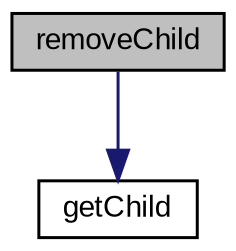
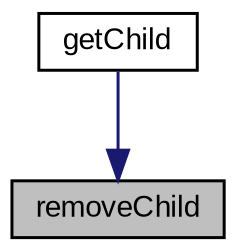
(118, 110) -> (118, 110)
